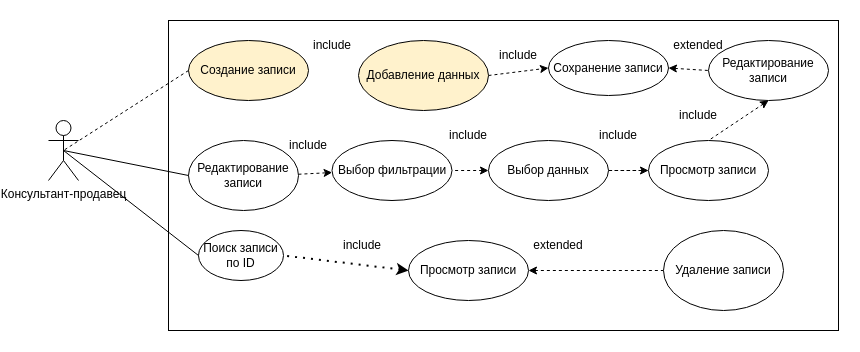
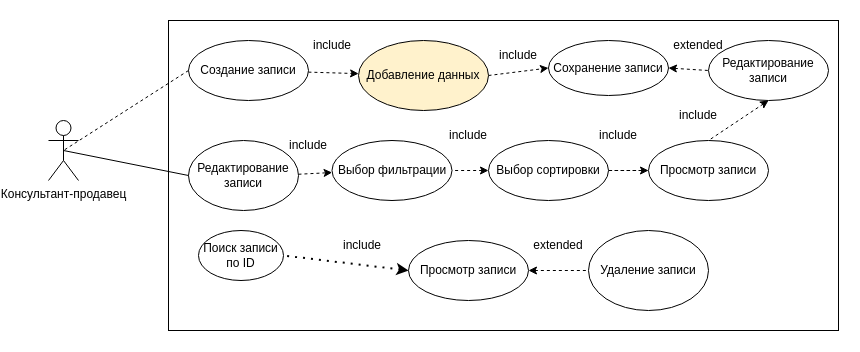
(249, 71) -> (249, 71)
none -> (330, 73)
(549, 171) -> (549, 171)
(131, 203) -> none
(724, 271) -> (649, 271)
